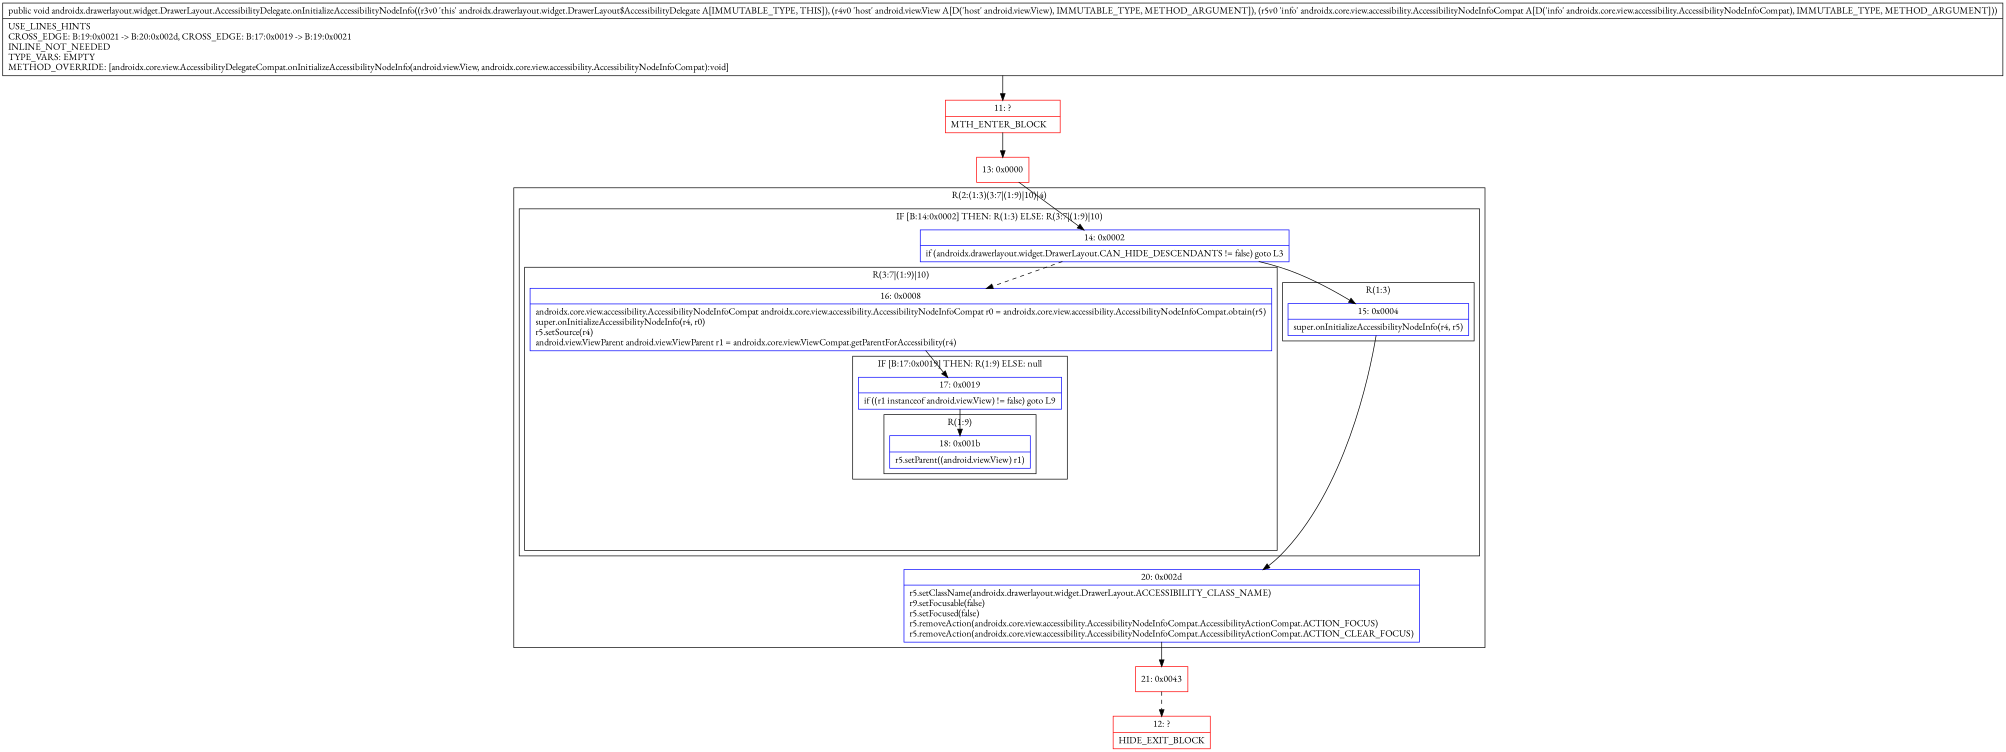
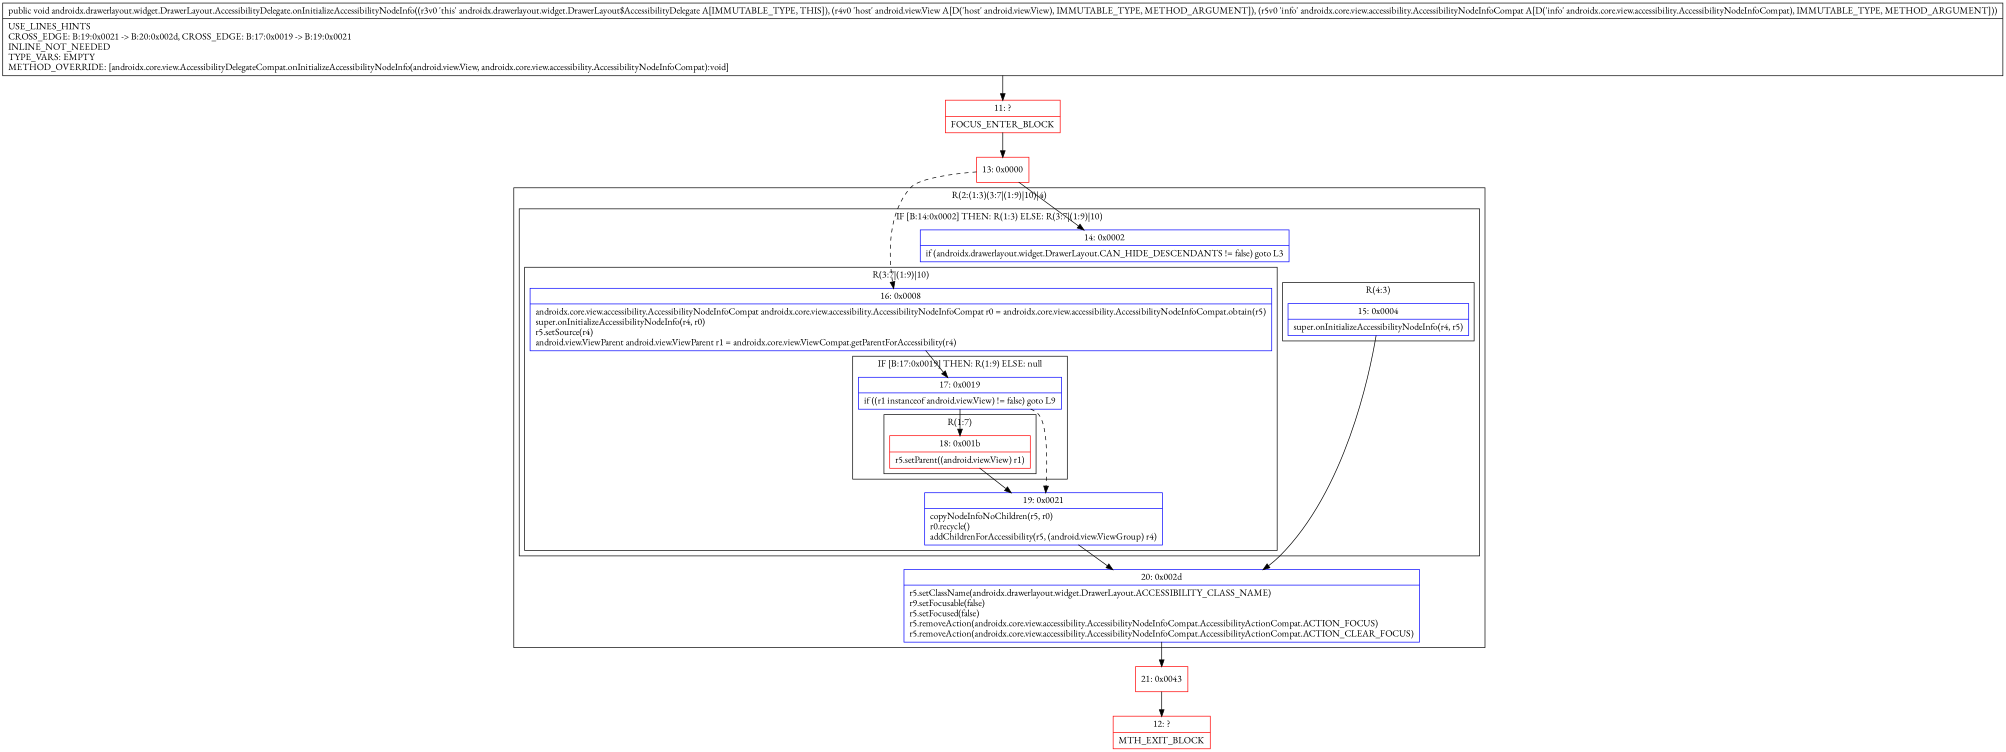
(999, 124) -> (1003, 124)
(1028, 274) -> (902, 200)
(1306, 277) -> none
(1378, 290) -> (1378, 290)
(960, 422) -> (960, 422)
(960, 452) -> (960, 452)
none -> (1044, 519)
(1162, 701) -> (1162, 701)
(1162, 740) -> (1162, 740)
